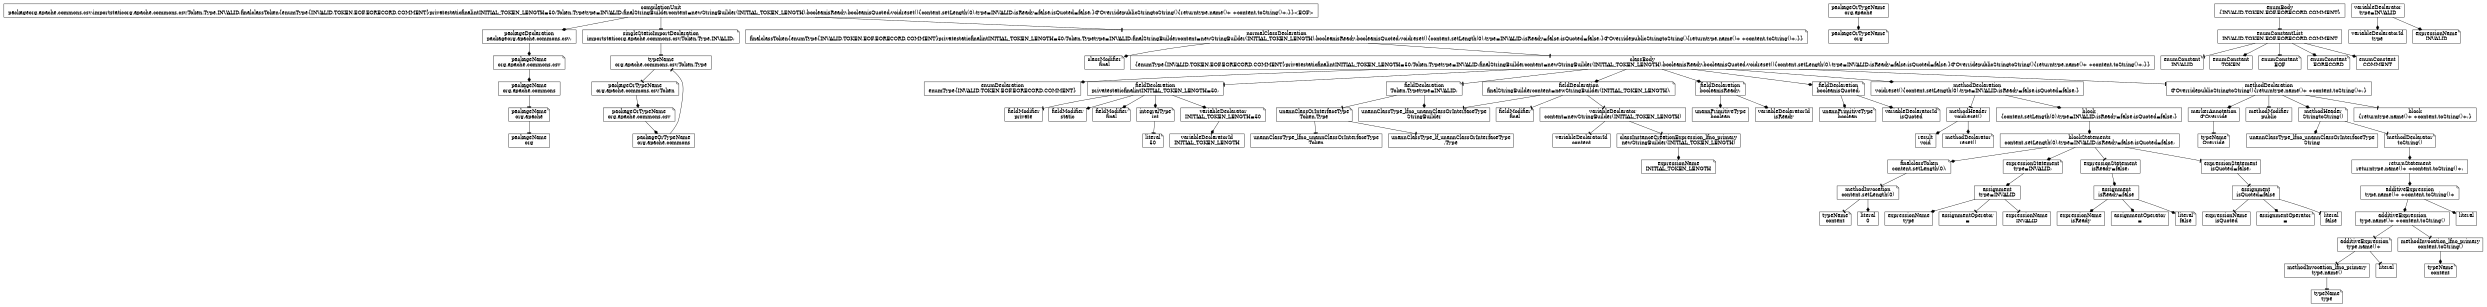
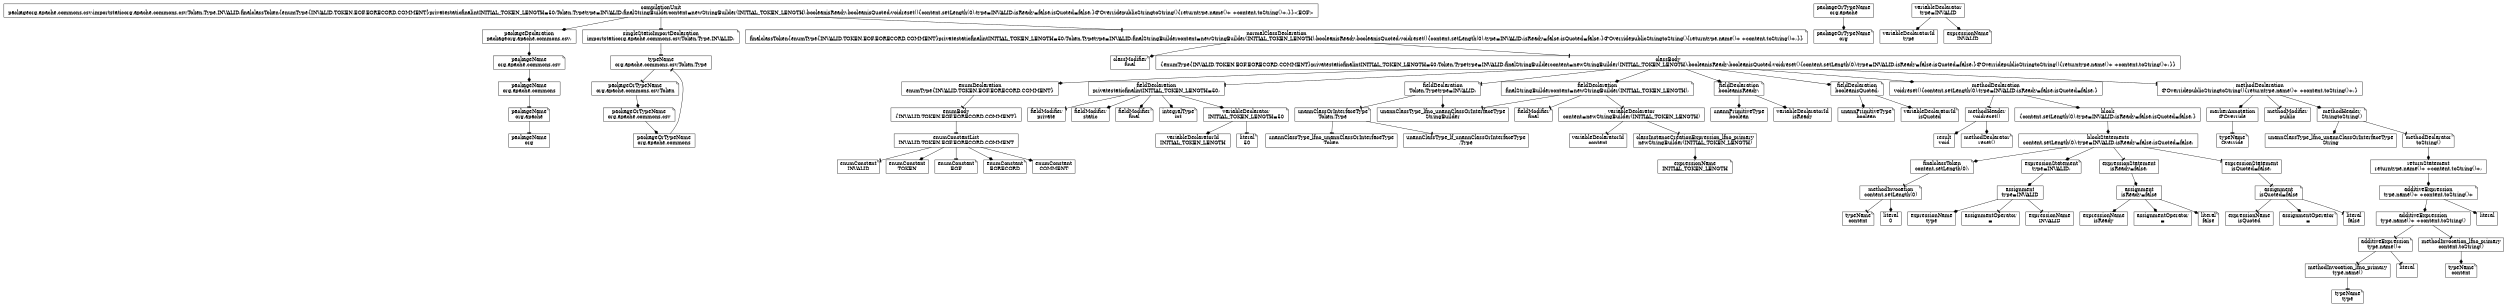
none -> (969, 101)
(2415, 115) -> none
(1154, 127) -> (1247, 127)
